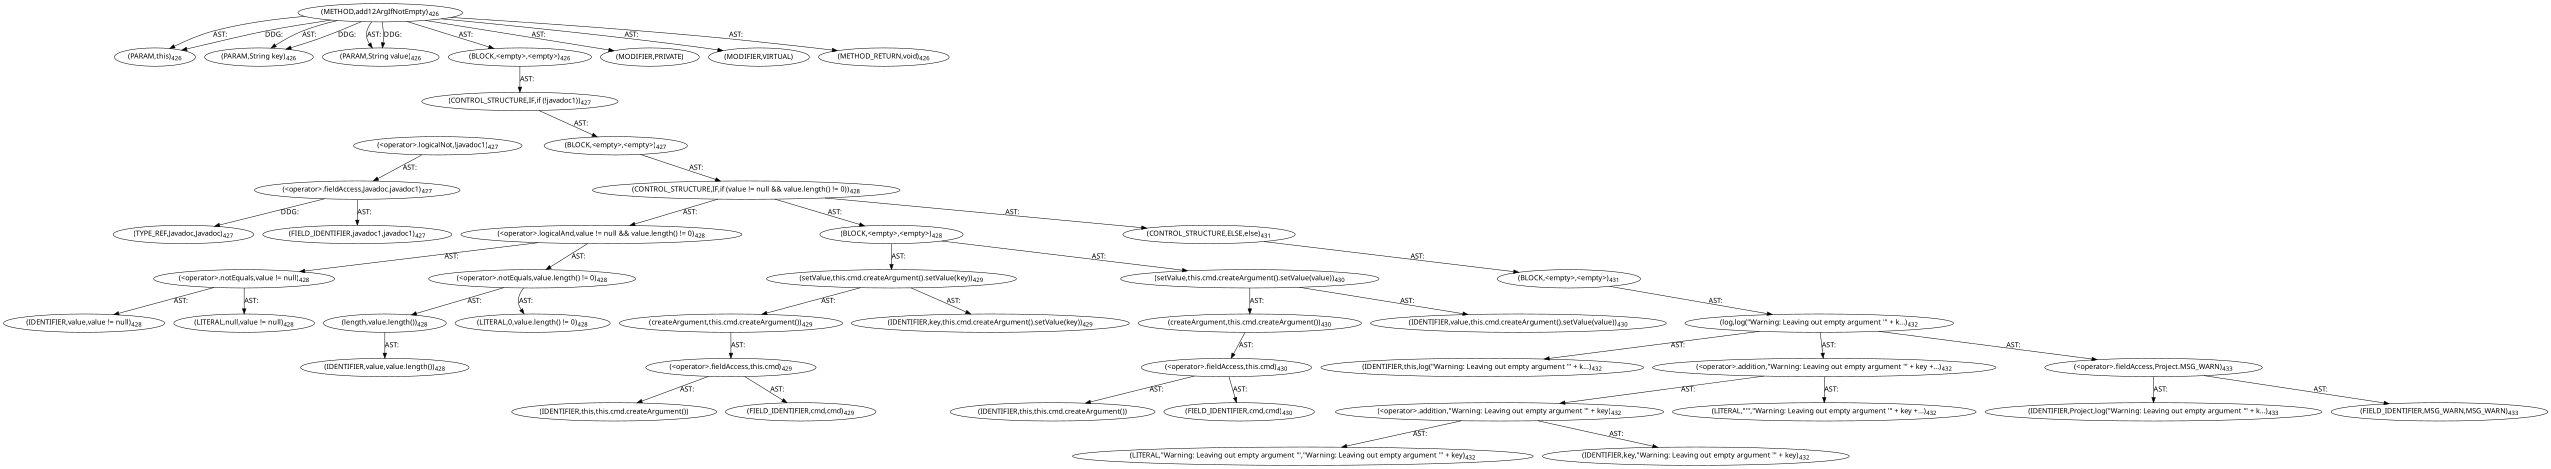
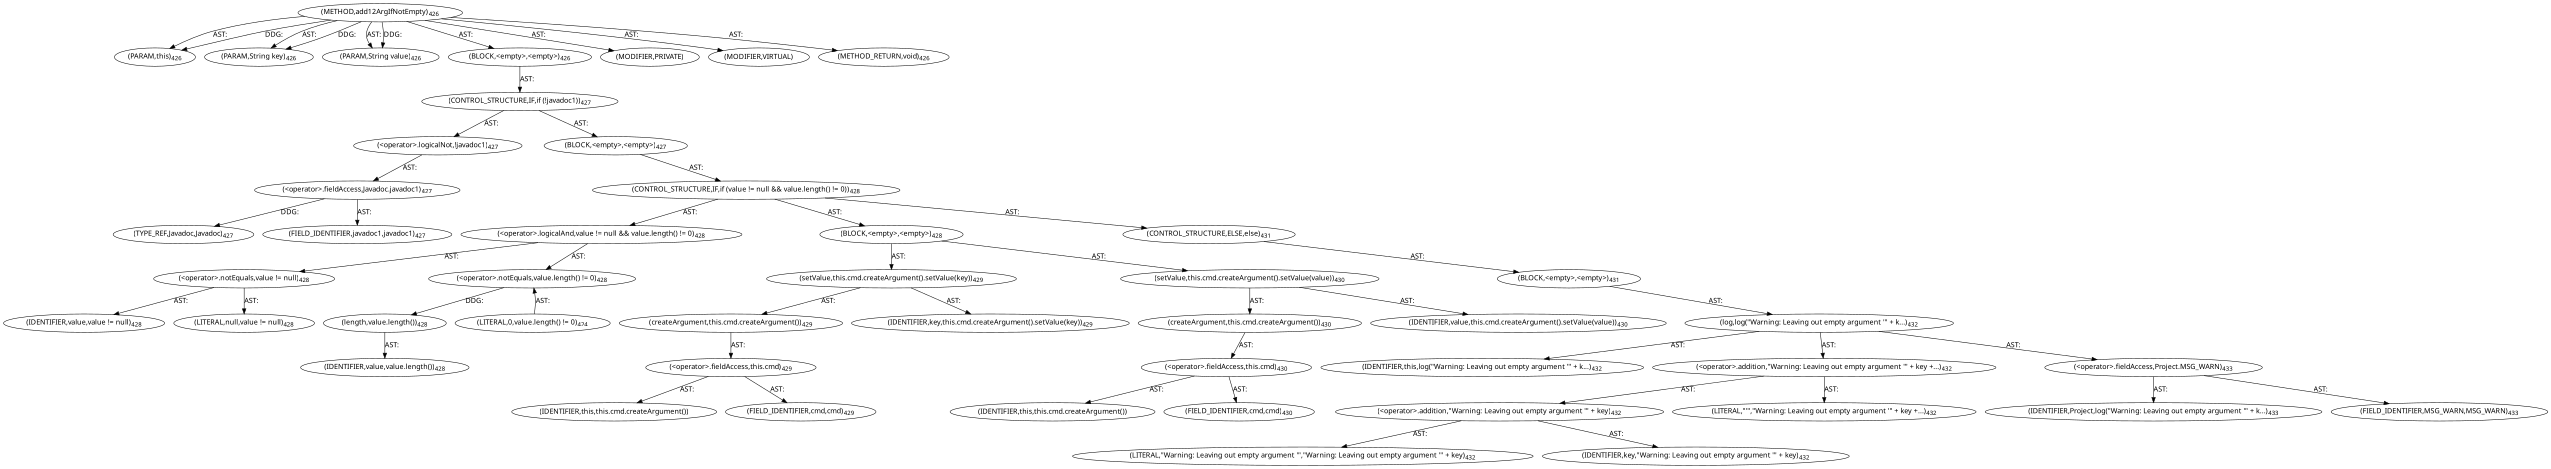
none -> (481, 122)
(519, 298) -> (535, 304)
(476, 301) -> (476, 301)
(583, 322) -> (583, 322)
